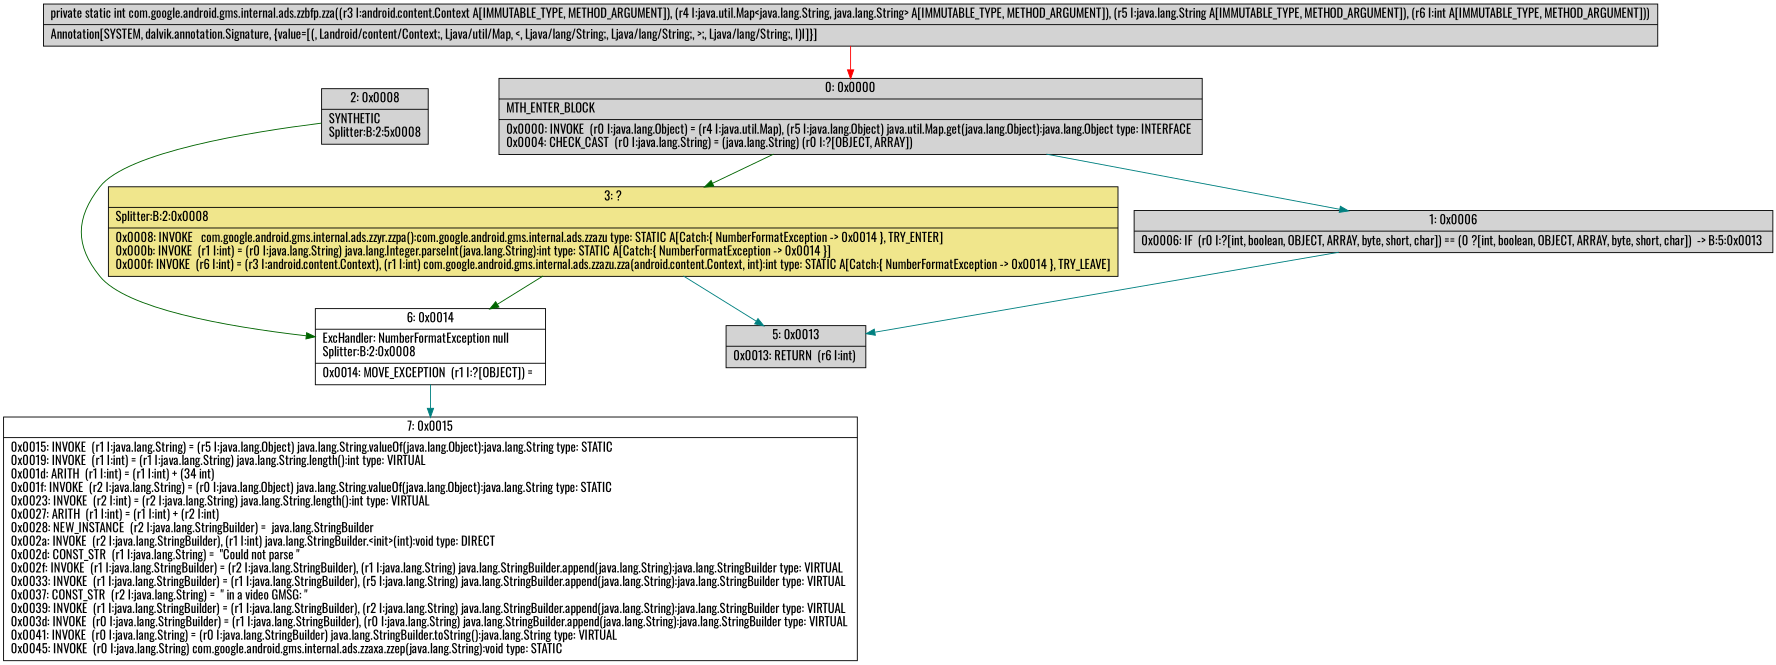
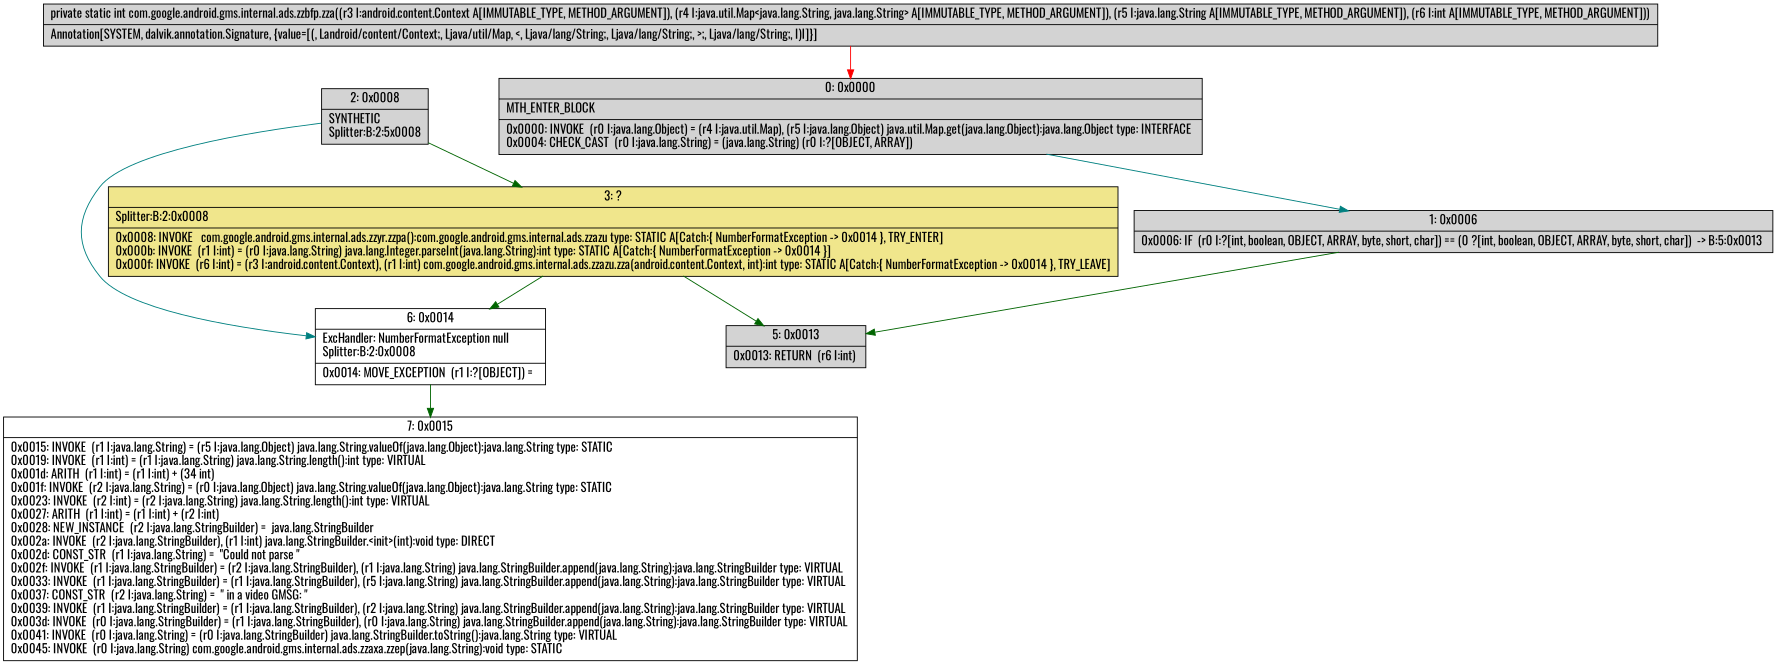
(743, 169) -> (471, 163)
(82, 224) -> (82, 224)
(1107, 292) -> (1107, 292)
(720, 299) -> (720, 299)
(430, 396) -> (430, 396)
